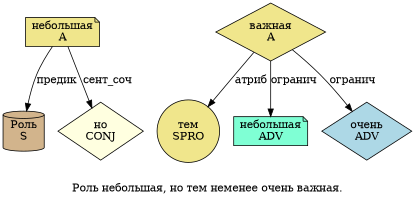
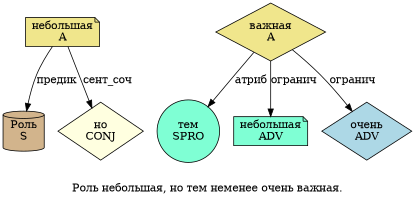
(188, 131) -> (188, 131)
